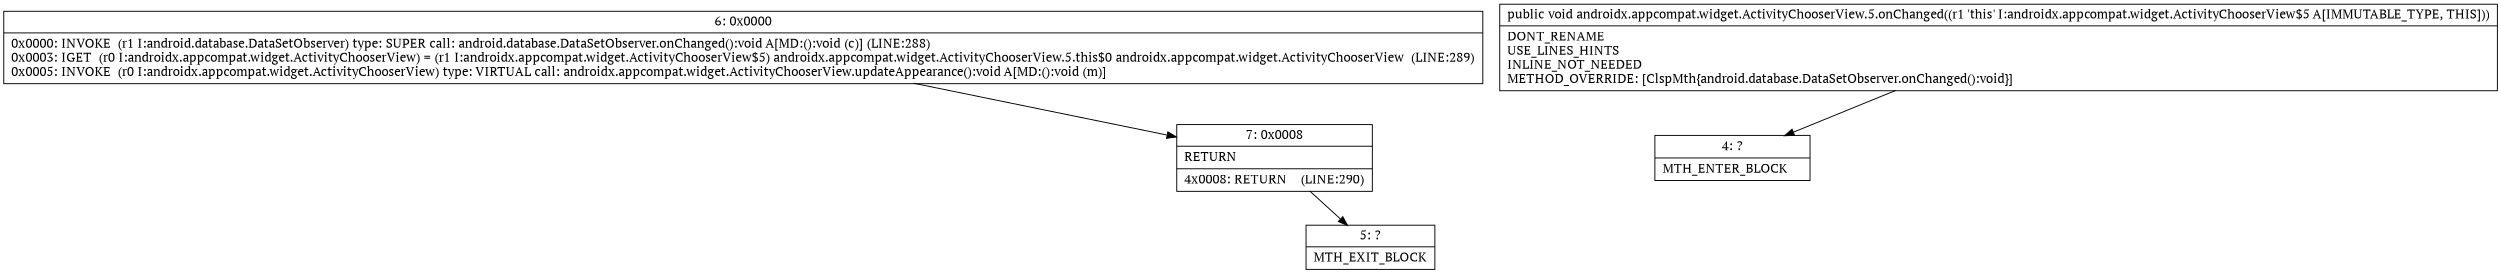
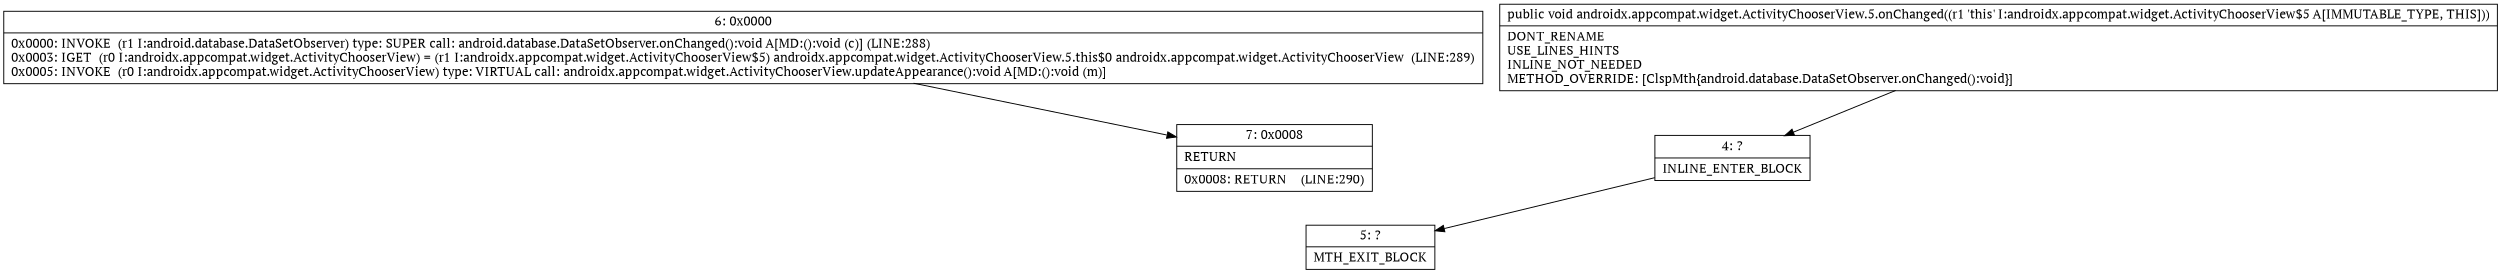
(1725, 169) -> (1732, 169)
(1275, 180) -> (1275, 180)
(1325, 205) -> (1550, 203)
